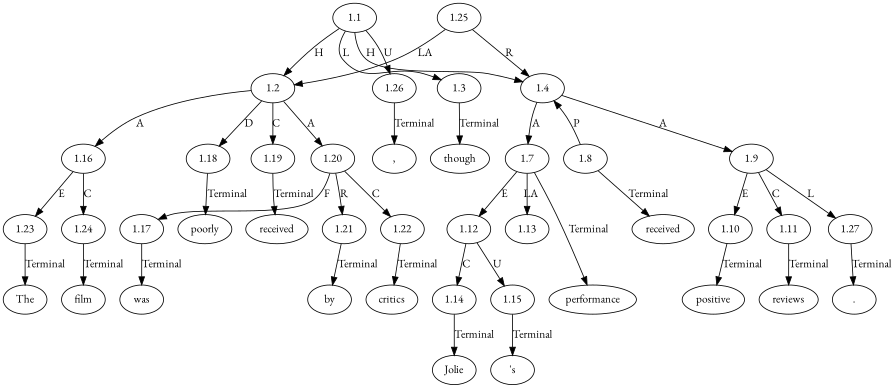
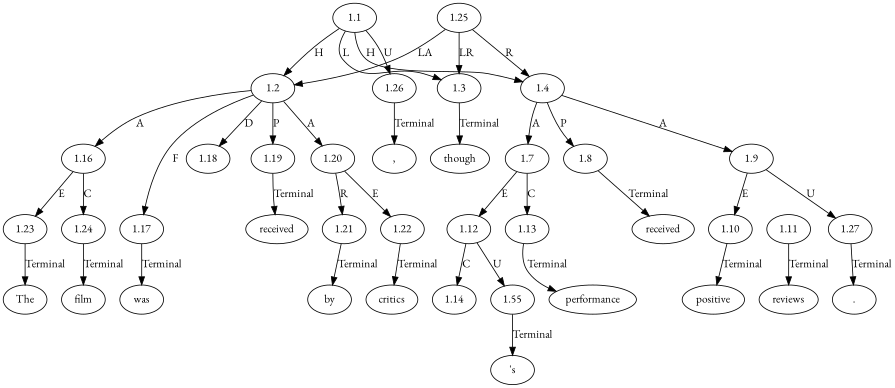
none -> (459, 49)
(276, 123) -> (276, 123)
(571, 125) -> (556, 122)
(768, 190) -> none
(376, 194) -> (376, 194)
(531, 194) -> (531, 194)
(811, 194) -> (811, 194)
(256, 211) -> (182, 135)
(561, 224) -> (527, 271)
(205, 229) -> none
(513, 300) -> (513, 300)
(454, 370) -> none
